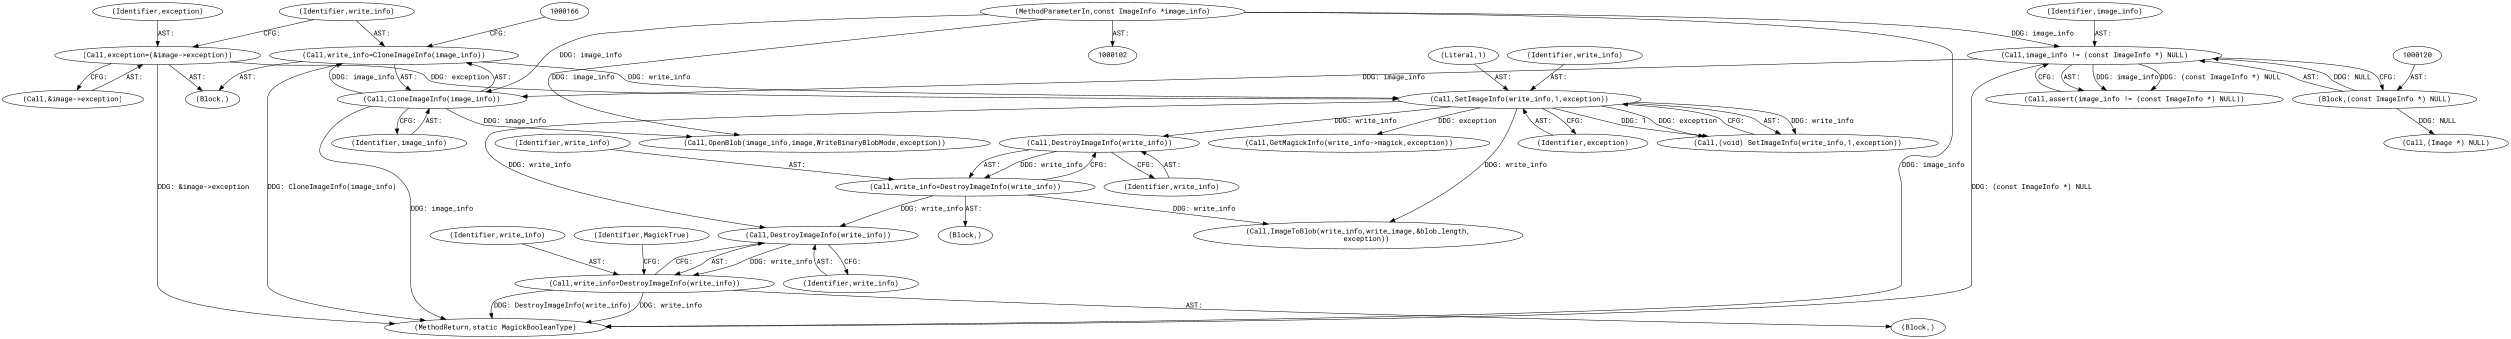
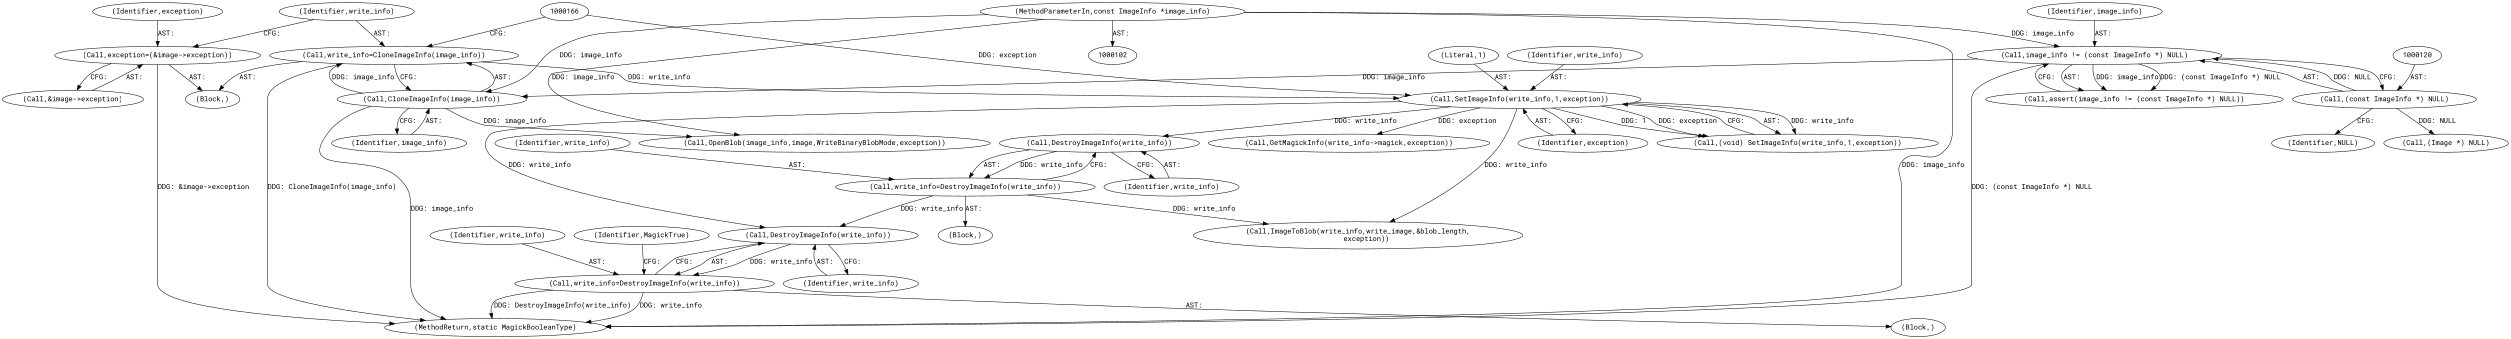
(411, 77) -> (411, 77)
(809, 96) -> (995, 65)
(2385, 99) -> (2385, 99)
none -> (2323, 143)
